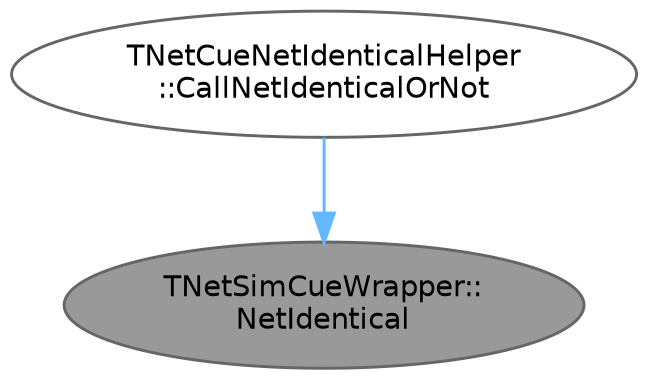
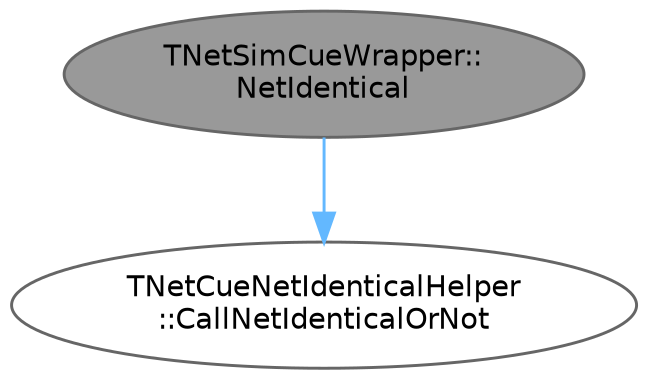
(324, 175) -> (324, 175)
